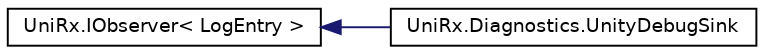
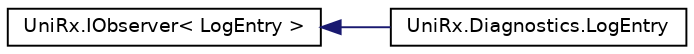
(574, 27) -> (539, 27)
